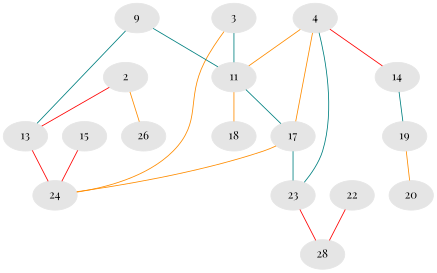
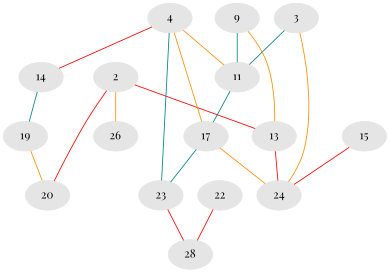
(81, 77) -> (270, 74)
none -> (78, 135)
(234, 136) -> none
